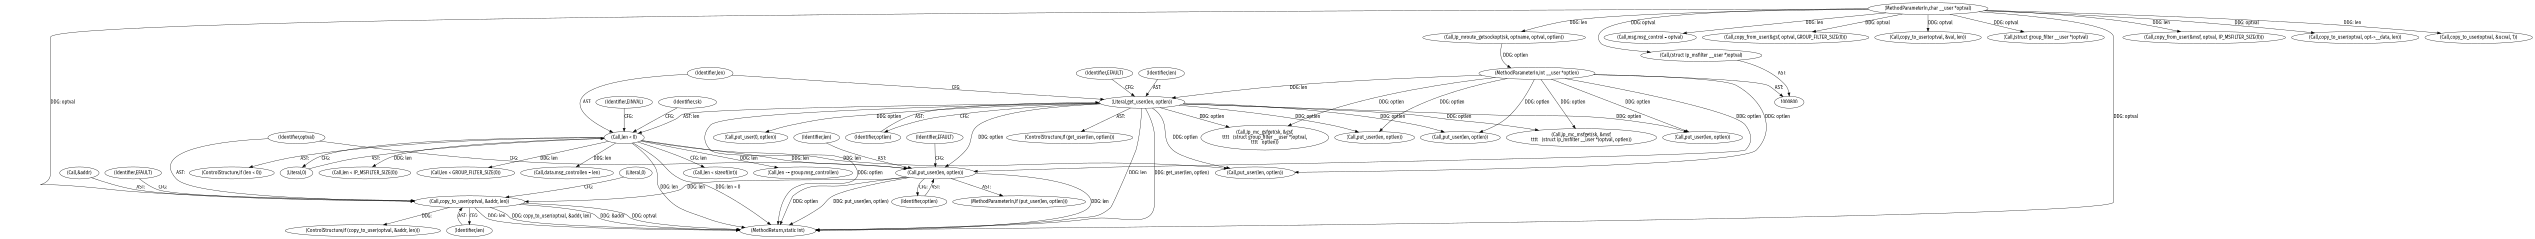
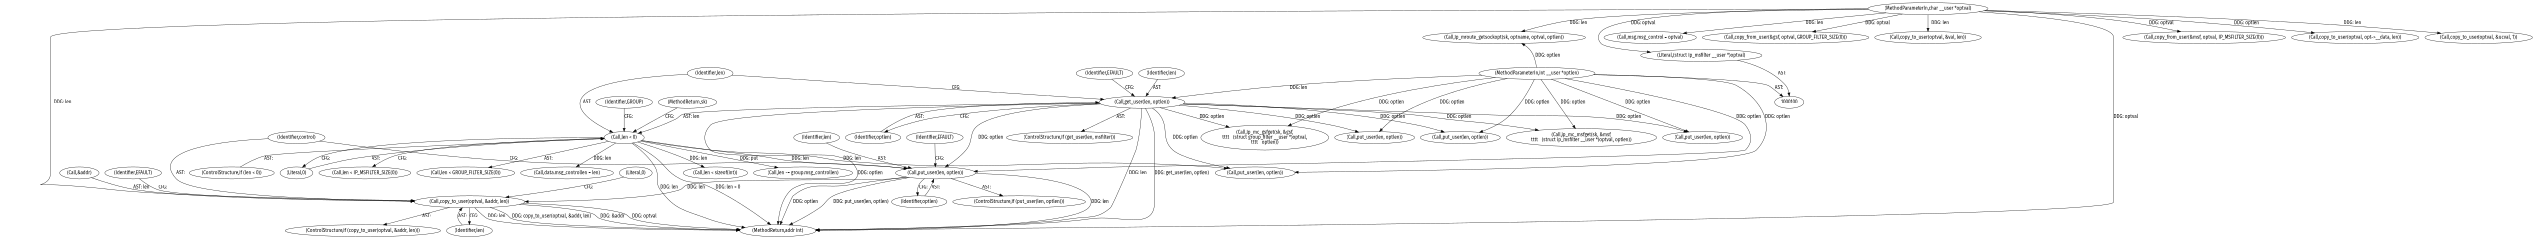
(1940, 23) -> (1940, 23)
(2161, 23) -> (2161, 23)
(2247, 23) -> (2247, 23)
(2046, 38) -> none
(1701, 55) -> (1701, 55)
(1501, 56) -> (1533, 55)
(63, 102) -> (63, 102)
(624, 102) -> (624, 102)
(688, 102) -> (688, 102)
(1142, 102) -> (1142, 102)
(1789, 102) -> (1789, 102)
(296, 138) -> (296, 138)
(751, 138) -> none
(1070, 138) -> (1070, 138)
(427, 143) -> (419, 146)
(403, 158) -> (403, 158)
(549, 158) -> (549, 158)
(698, 158) -> (698, 158)
(749, 158) -> (749, 158)
(141, 187) -> (141, 187)
(1019, 202) -> (1019, 202)
(427, 216) -> (427, 216)
(778, 231) -> (778, 231)
